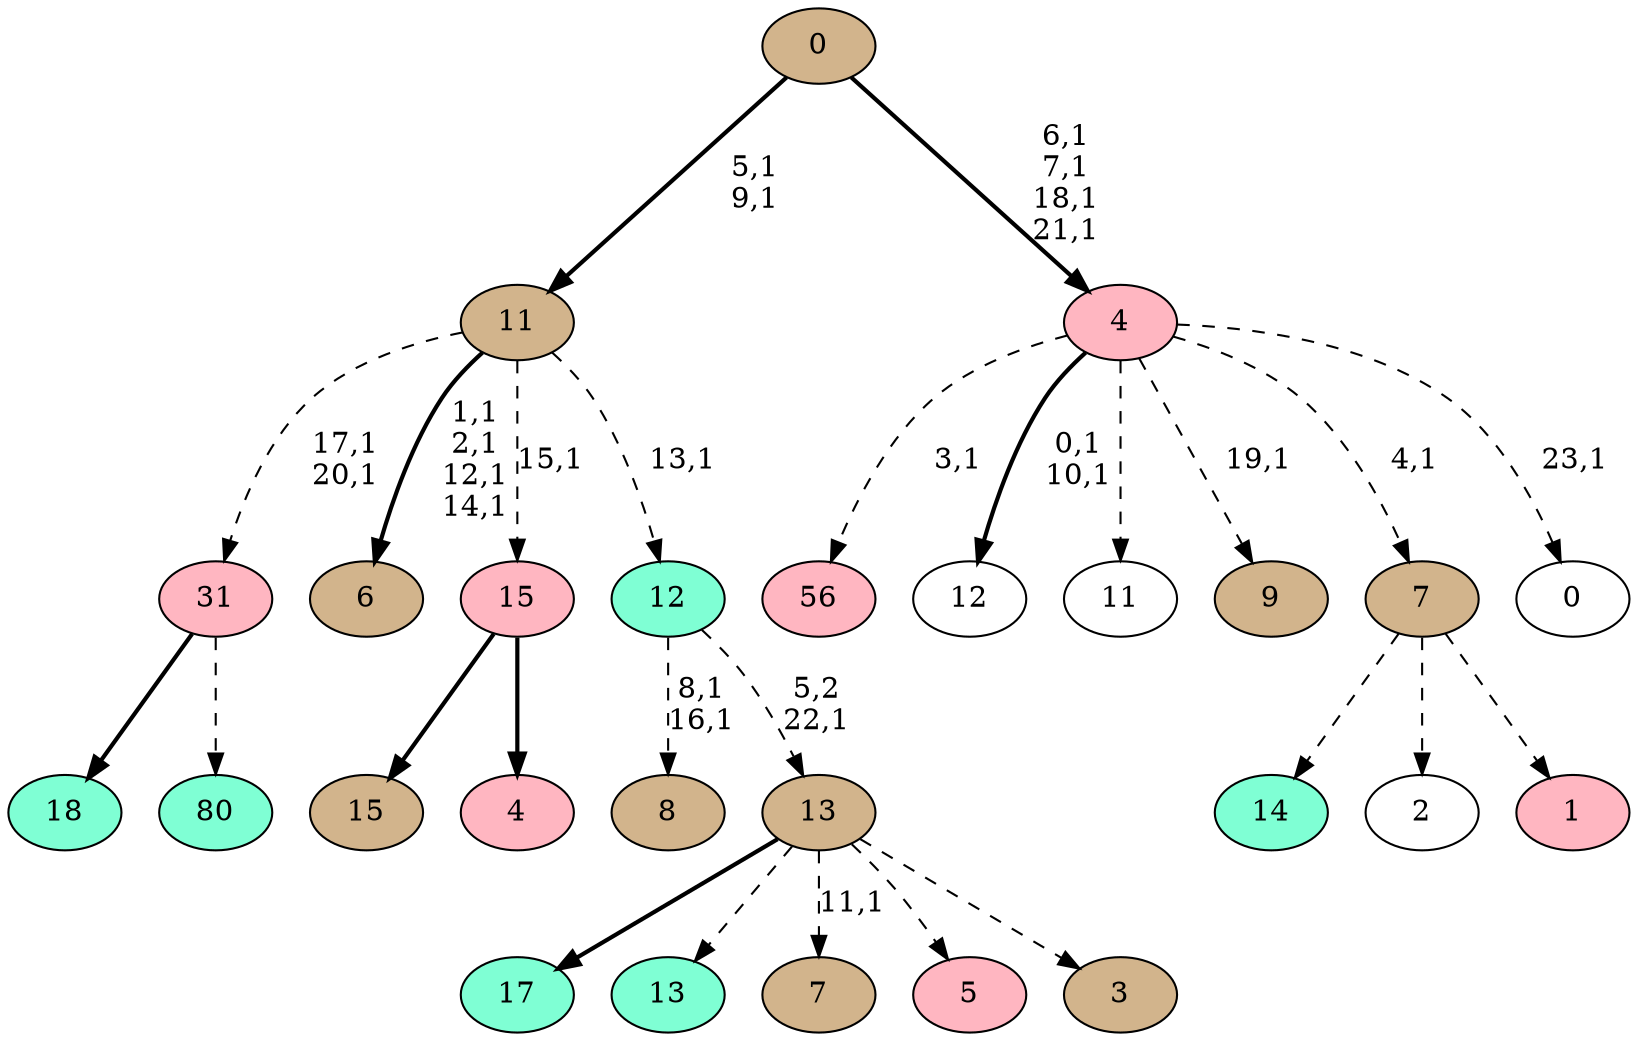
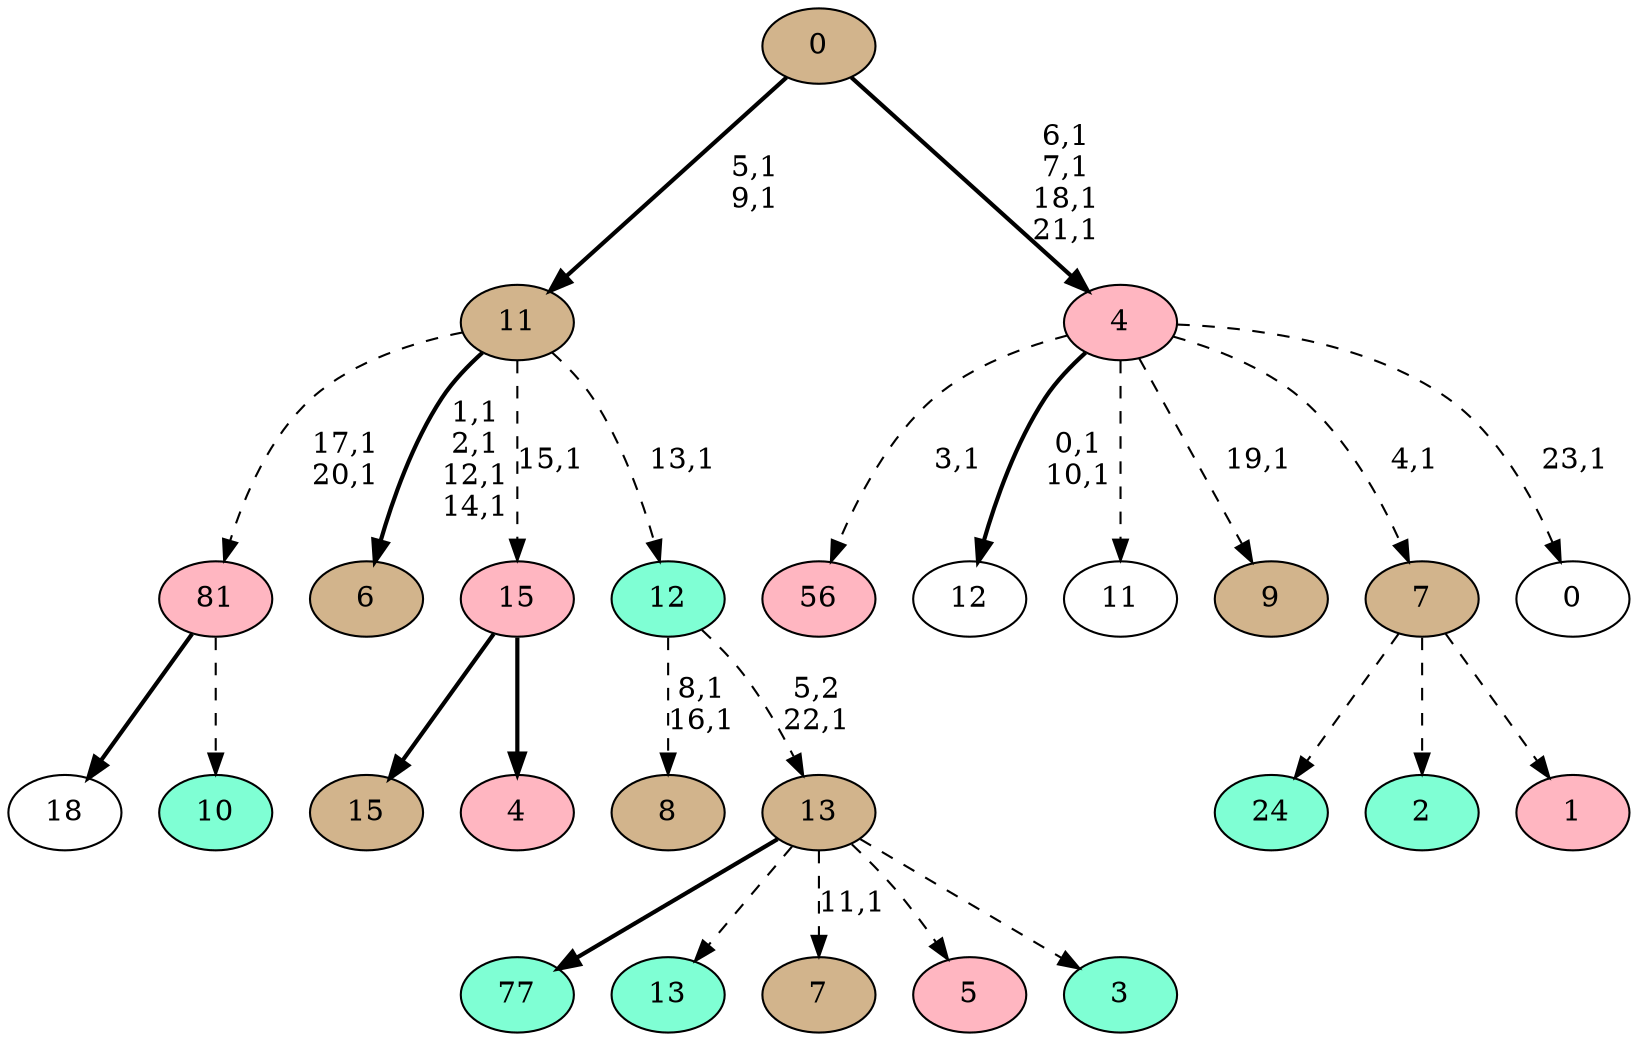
(216, 599) -> (216, 599)
(65, 813) -> (65, 813)
(216, 813) -> (216, 813)
(1271, 813) -> (1271, 813)
(1422, 813) -> (1422, 813)
(517, 995) -> (517, 995)
(1121, 995) -> (1121, 995)
